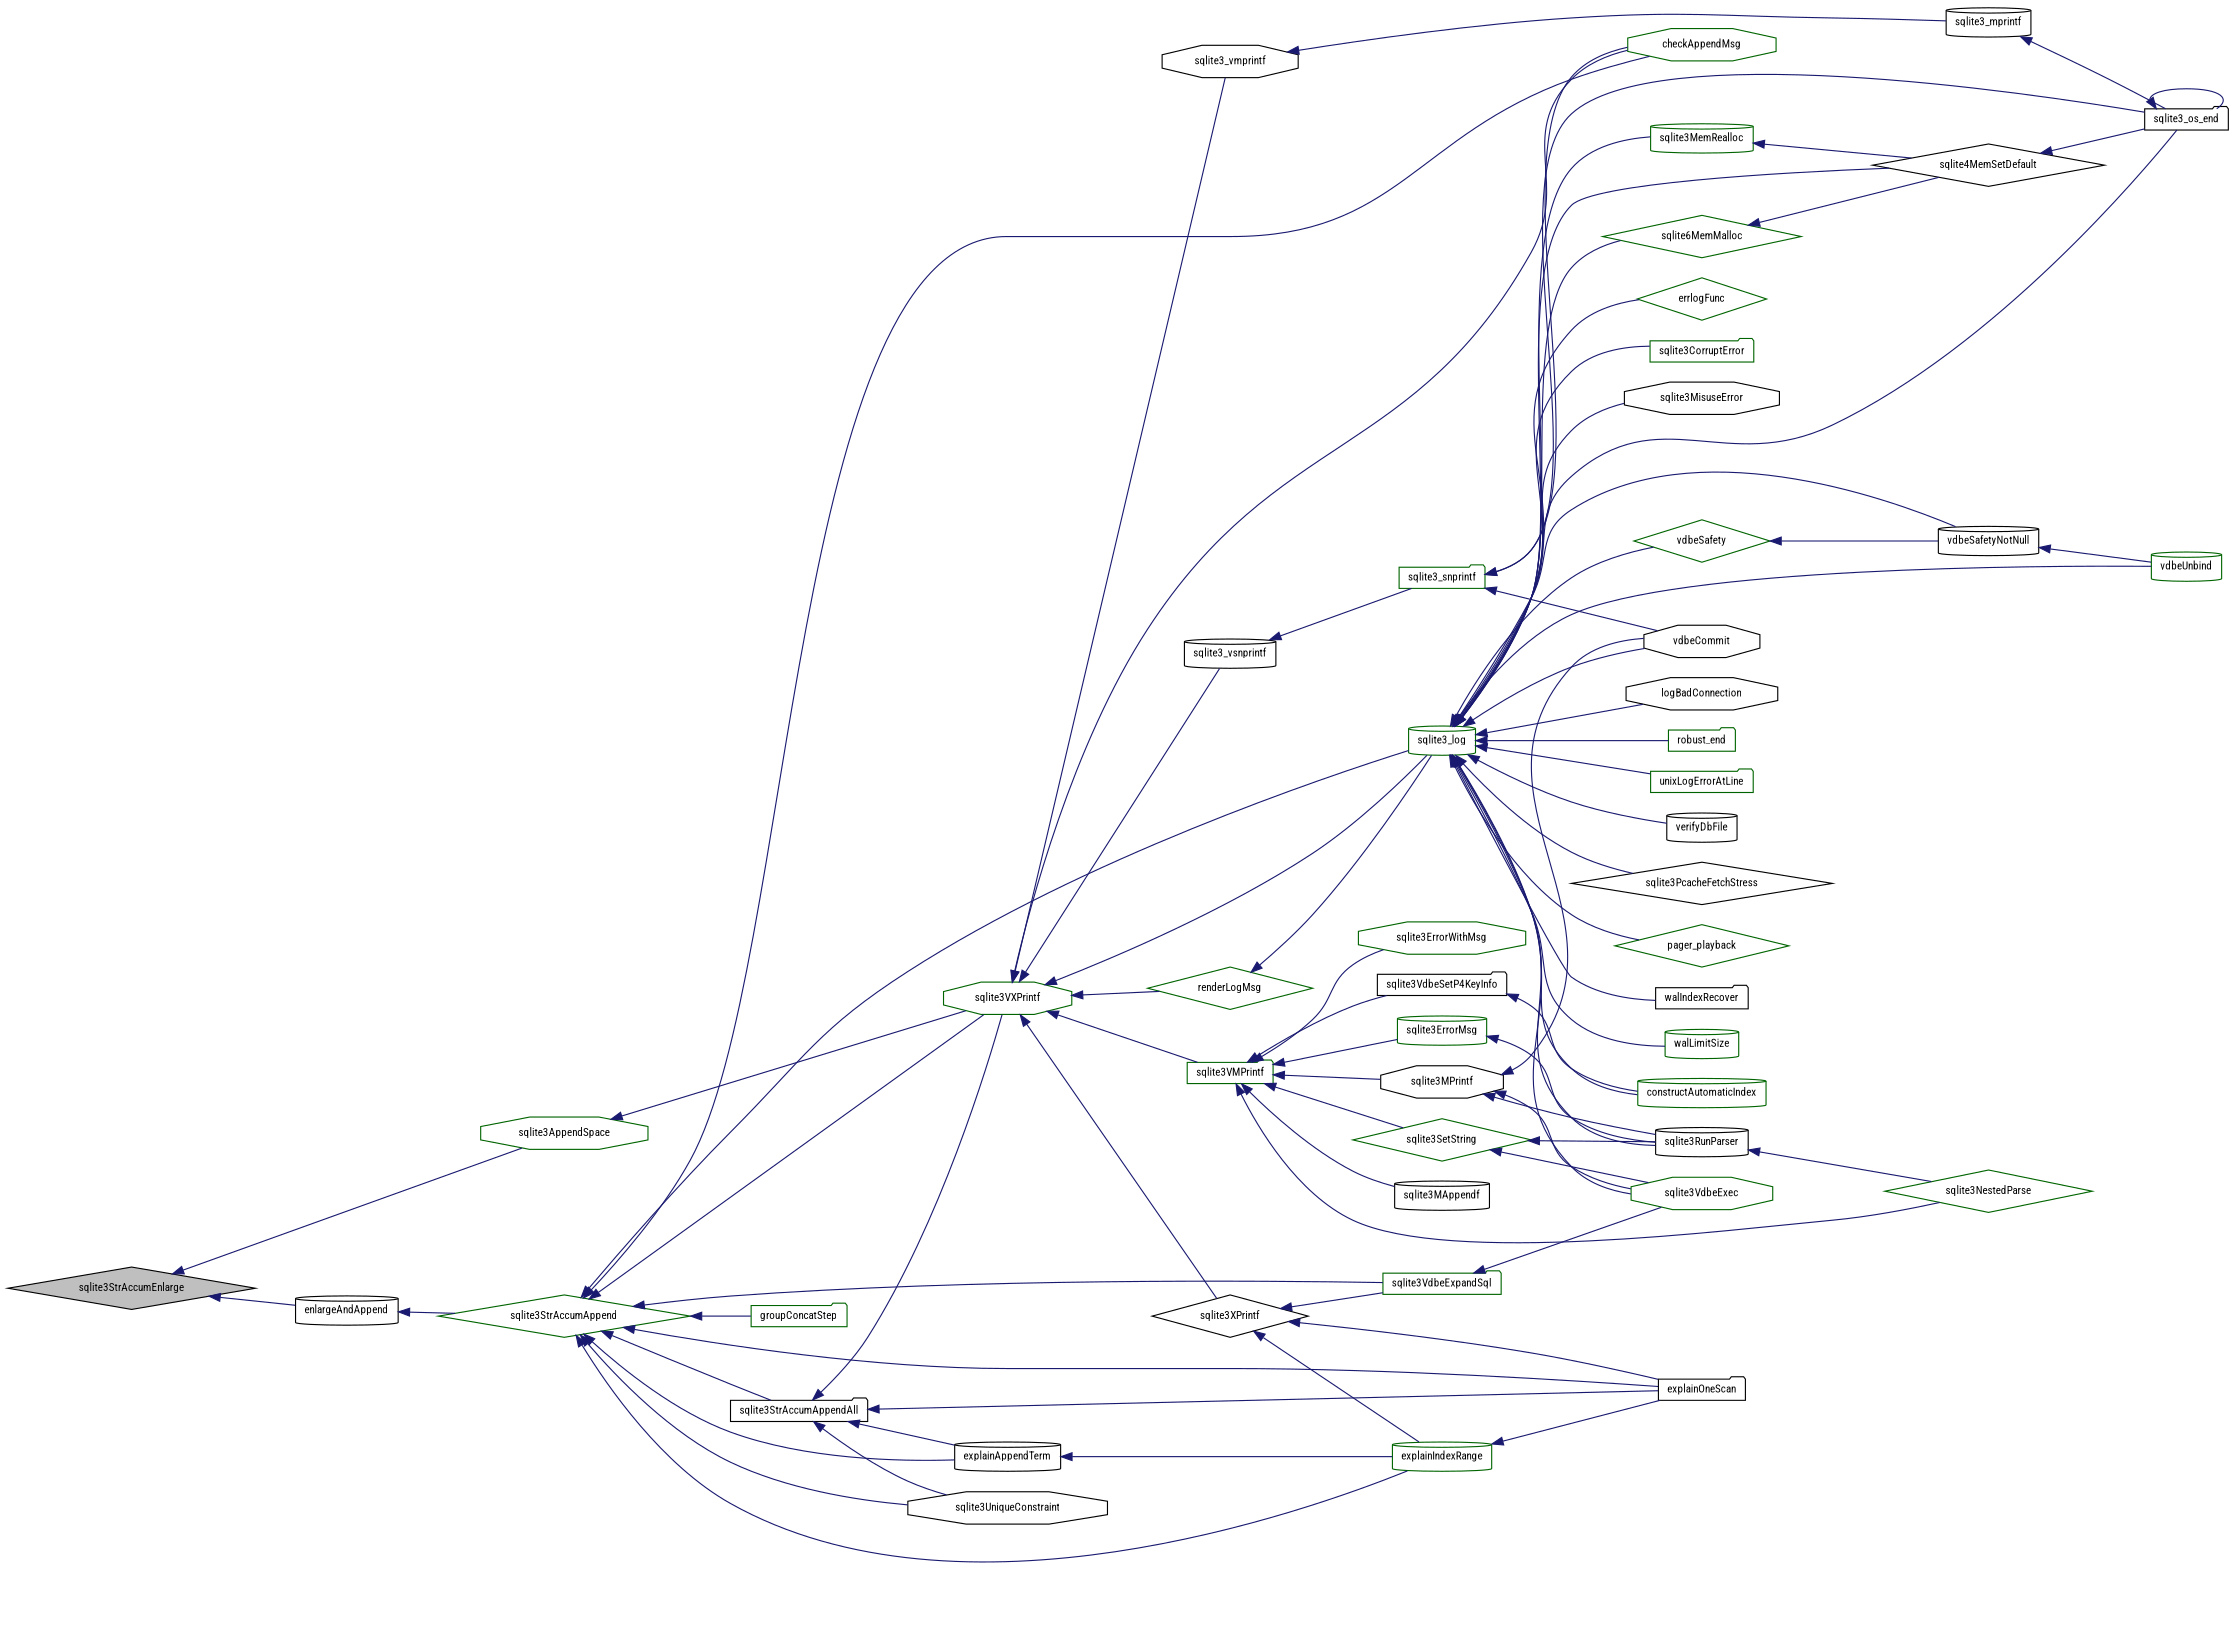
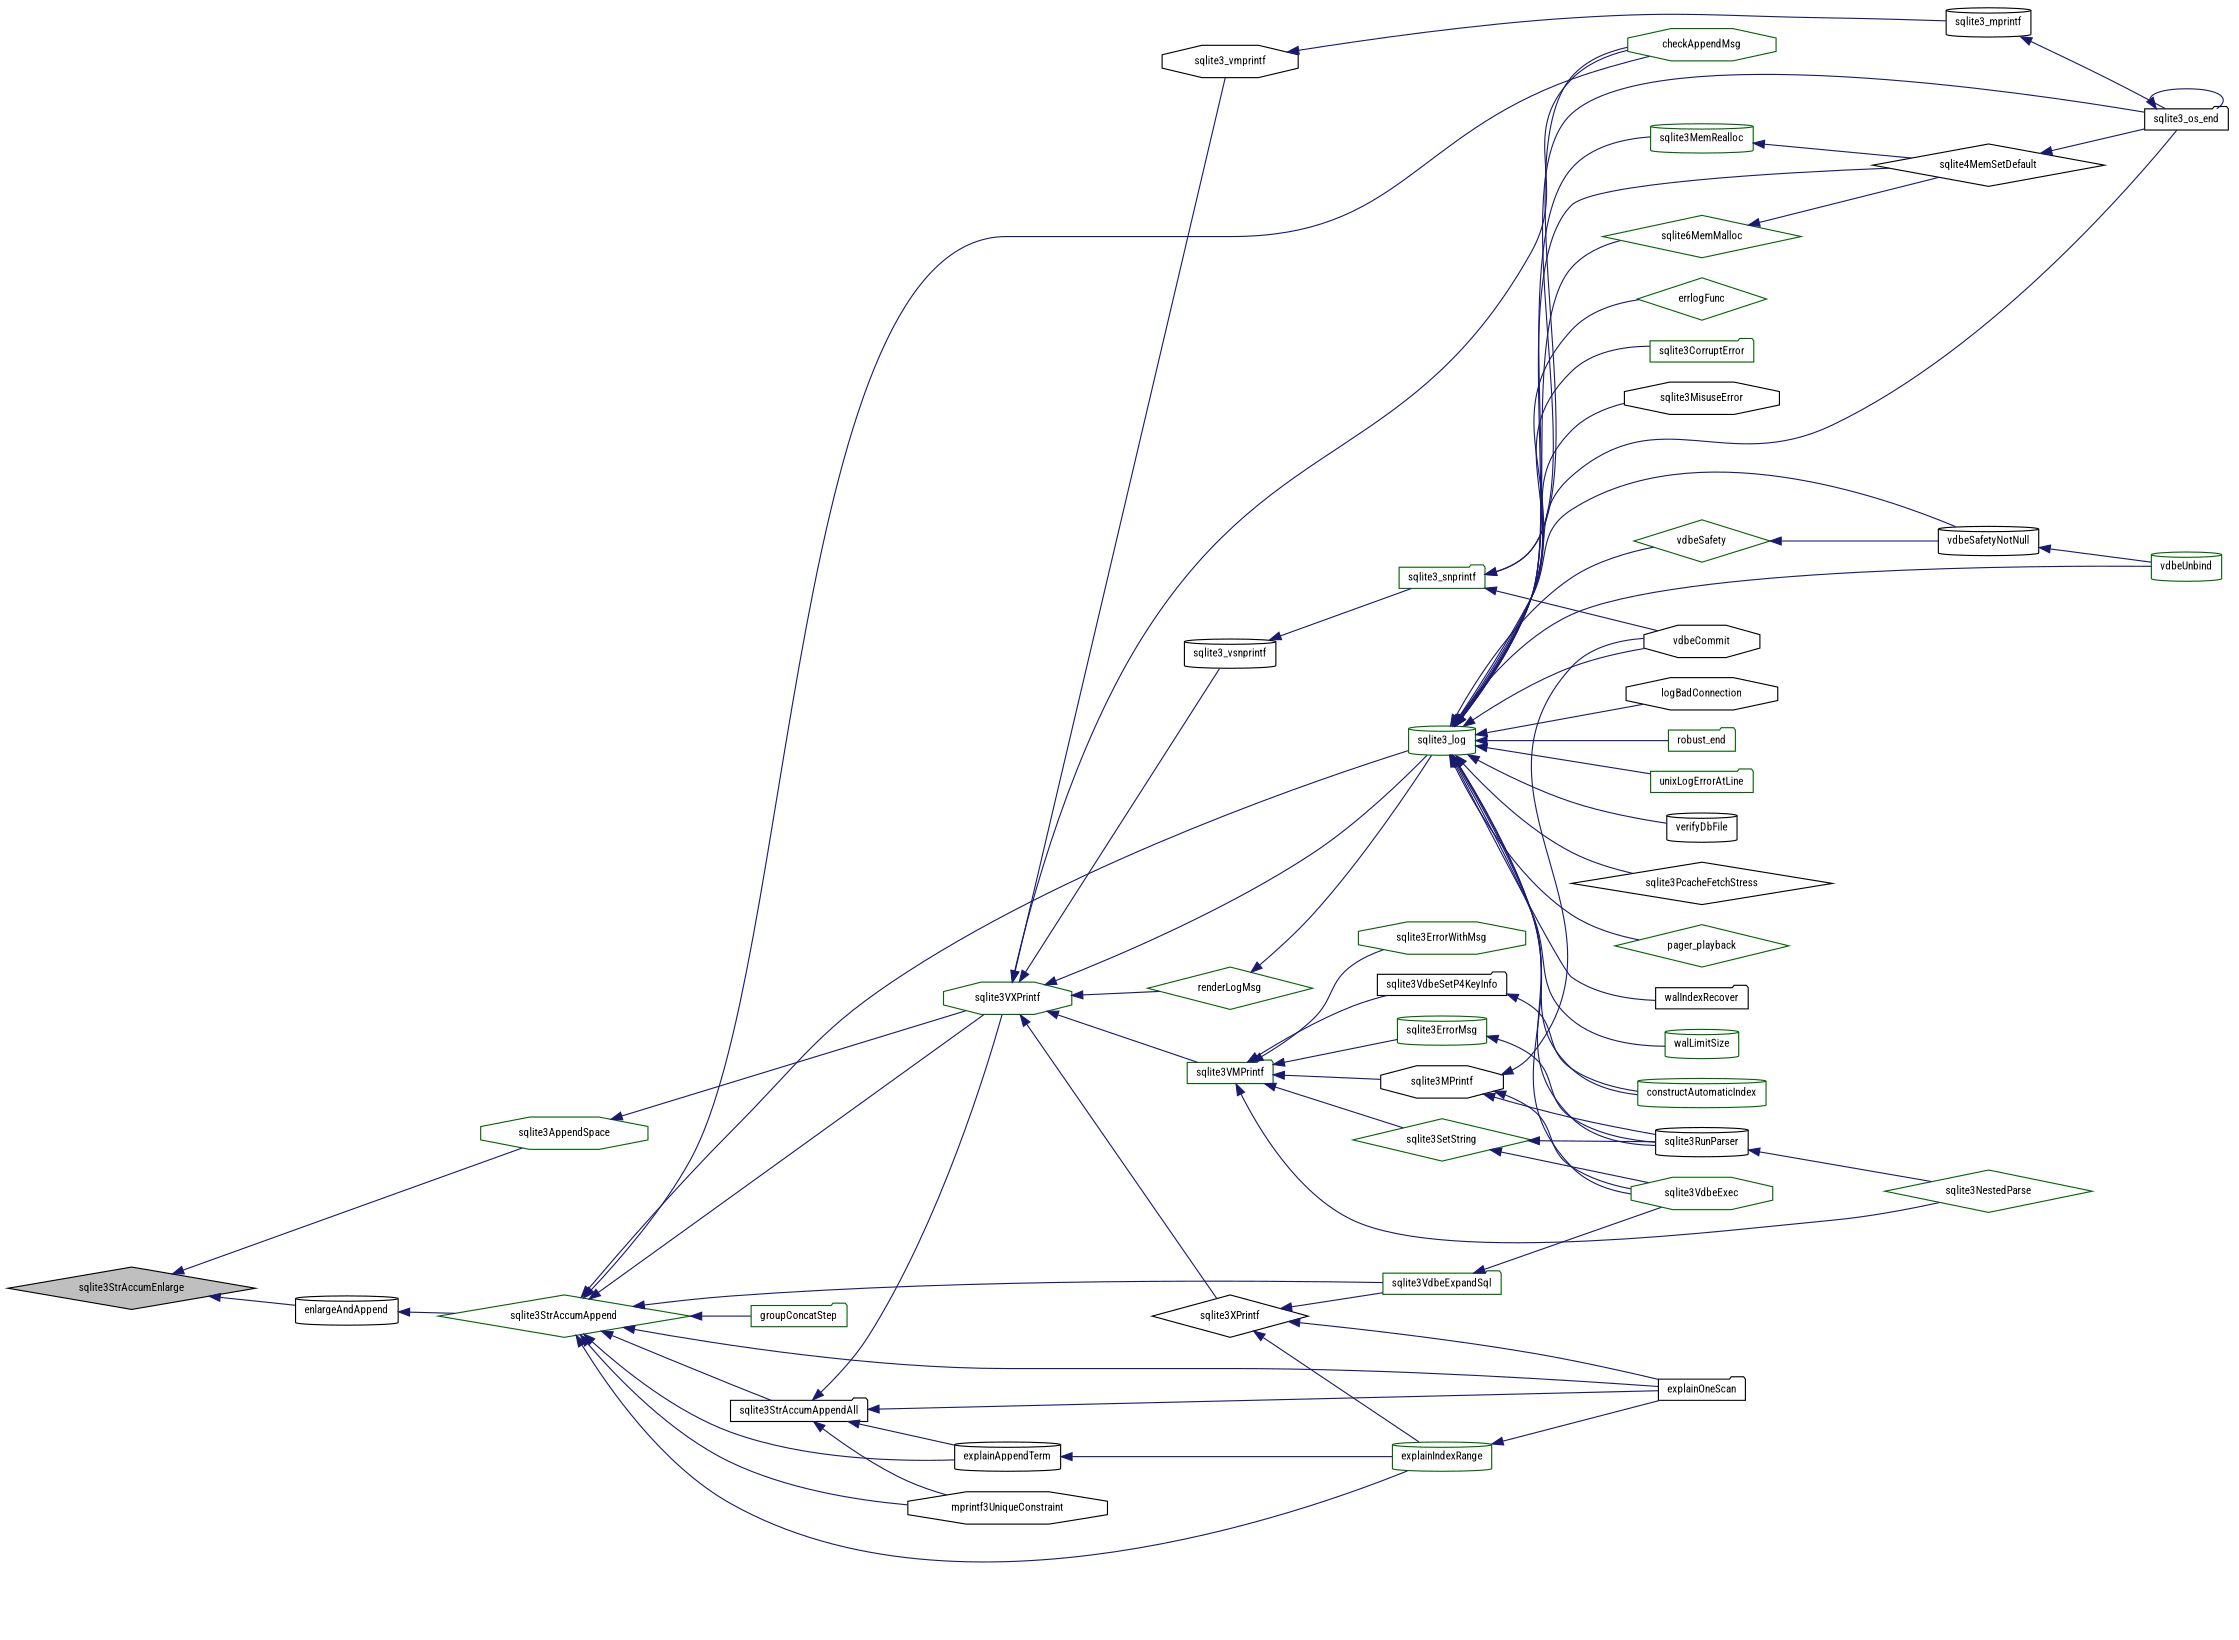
(1442, 1196) -> none
(1008, 1508) -> (1008, 1508)
